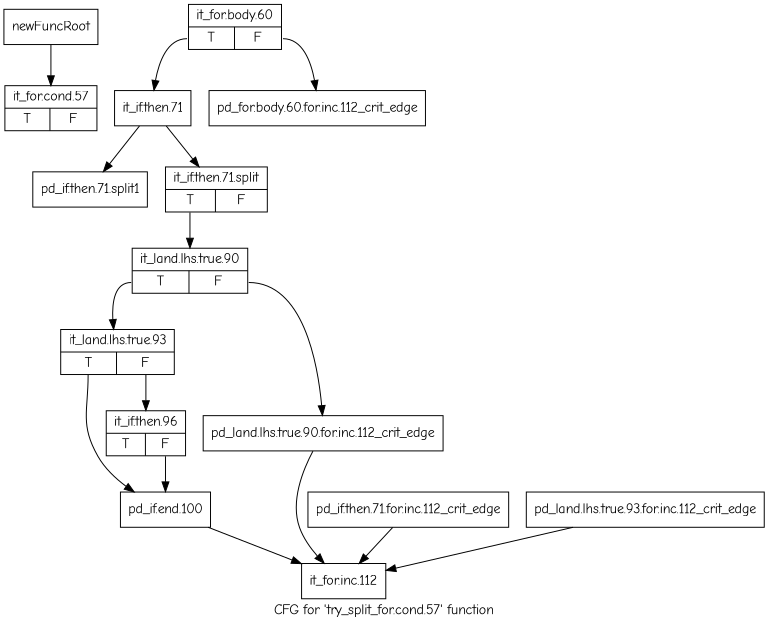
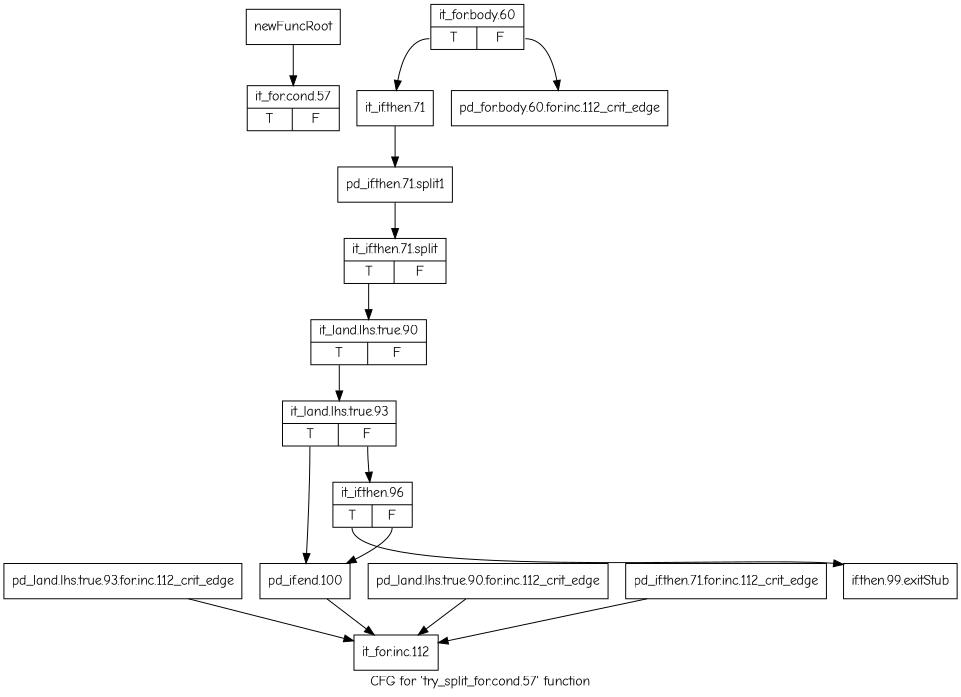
(179, 143) -> (395, 215)
(305, 330) -> none
none -> (900, 581)
